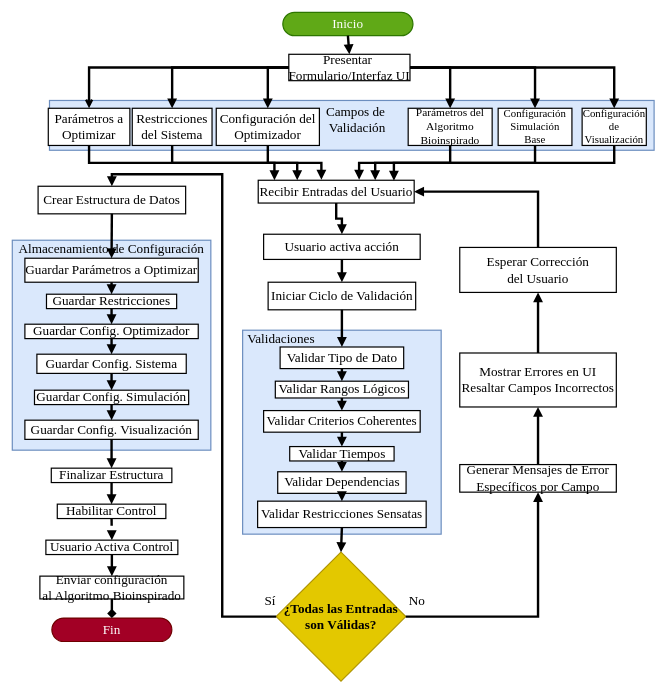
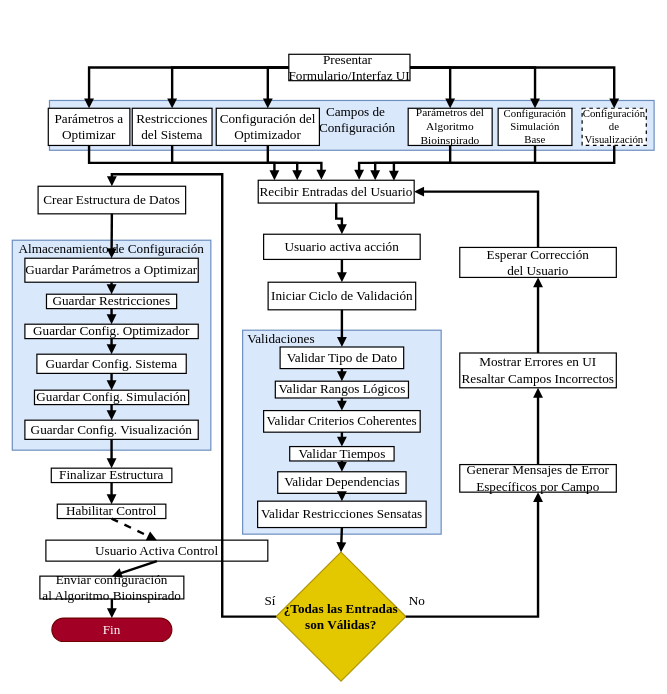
(348, 24) -> none
(348, 38) -> none
(89, 98) -> (89, 98)
(356, 121) -> (356, 121)
(614, 127) -> (614, 127)
(538, 270) -> (538, 263)
(538, 380) -> (538, 371)
(112, 548) -> (157, 551)
(112, 608) -> (112, 608)
